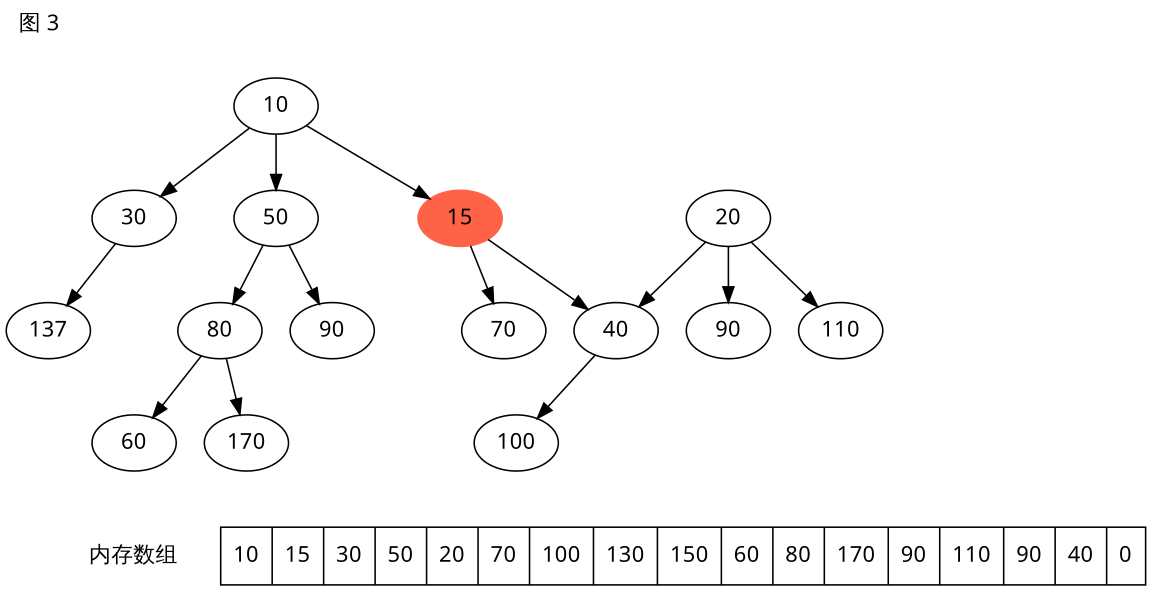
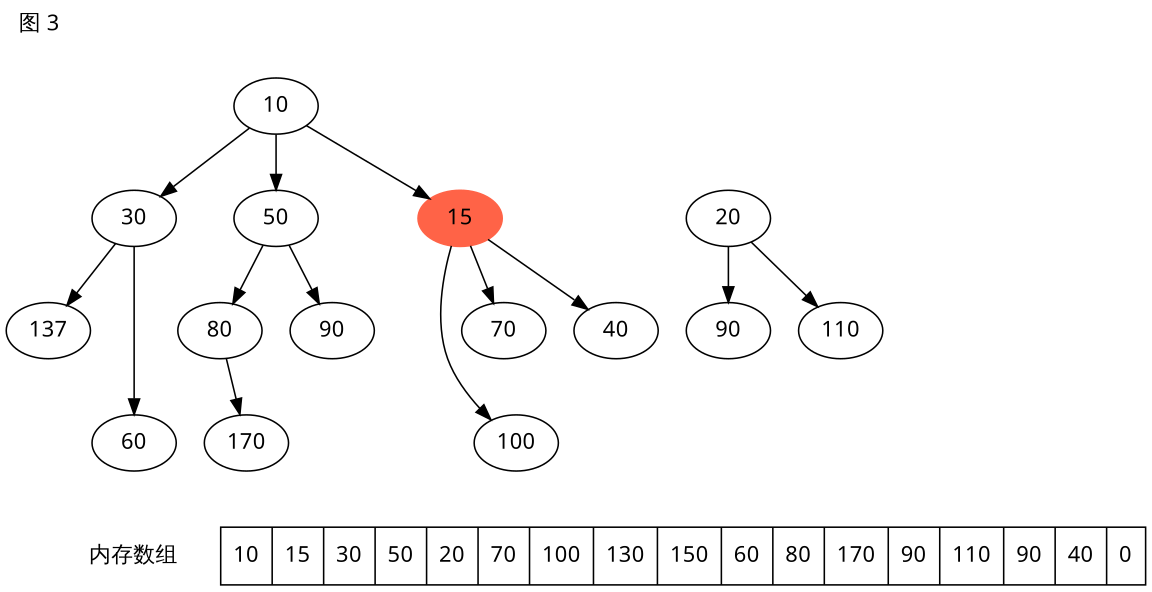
(678, 269) -> none
(182, 381) -> (134, 323)
(571, 381) -> (442, 332)
